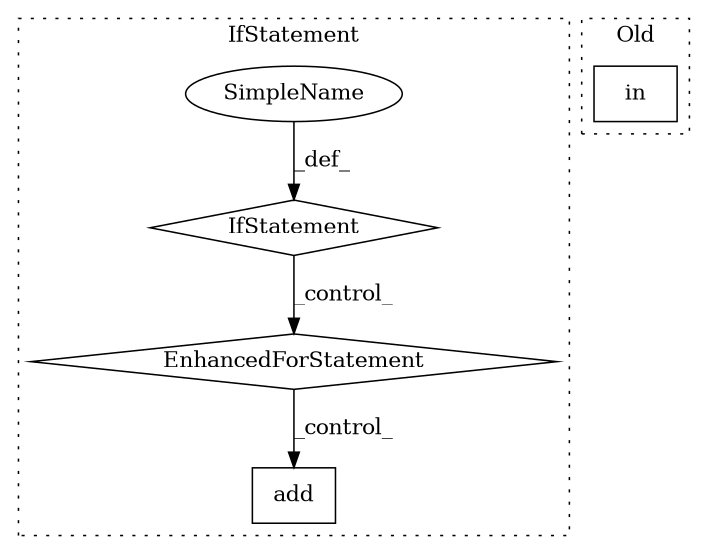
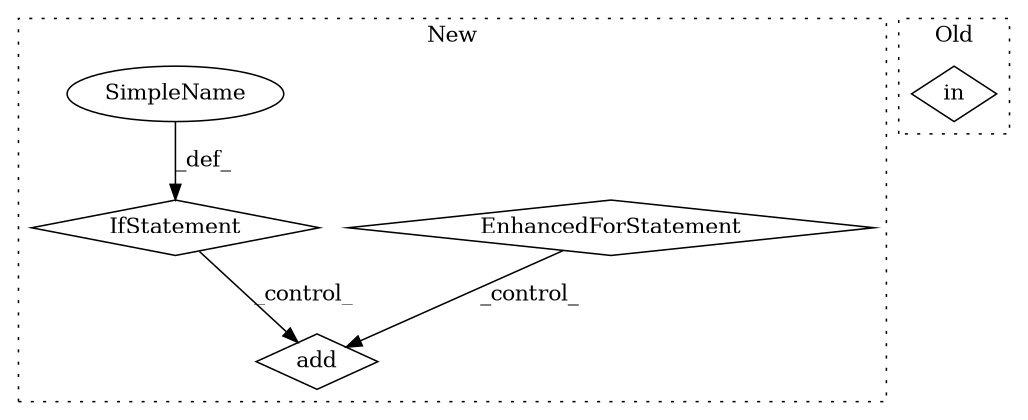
(294, 36) -> (452, 36)
(636, 94) -> (954, 94)
(294, 287) -> (243, 291)
(294, 496) -> (317, 362)
